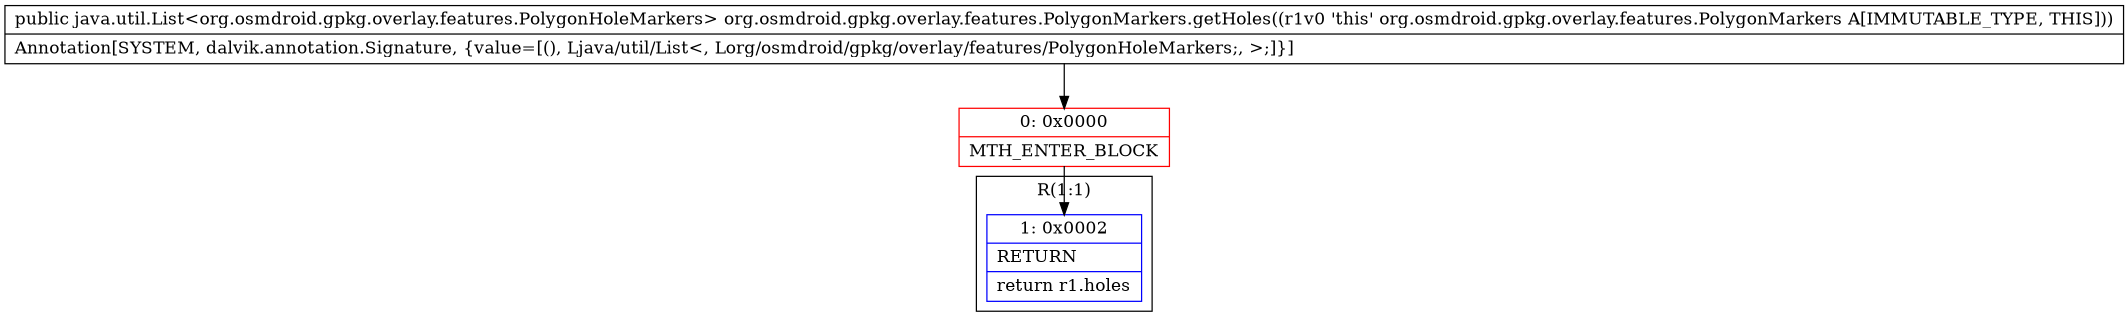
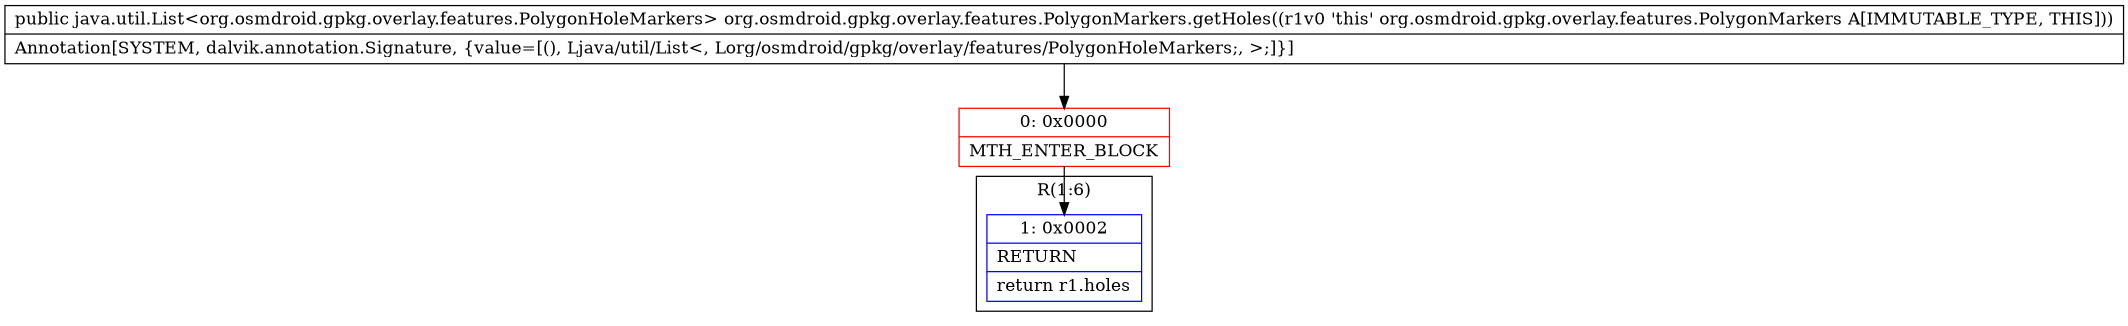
(1064, 191) -> (1064, 191)
